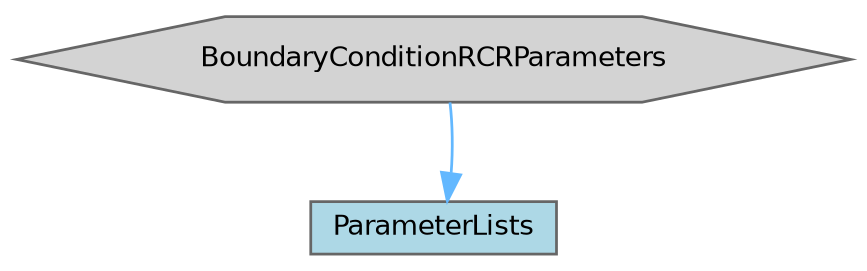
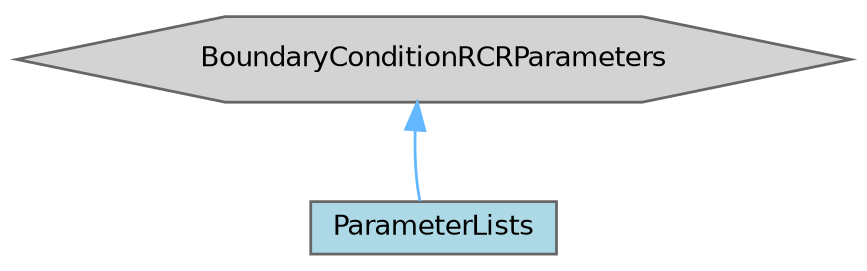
(452, 138) -> (416, 166)
